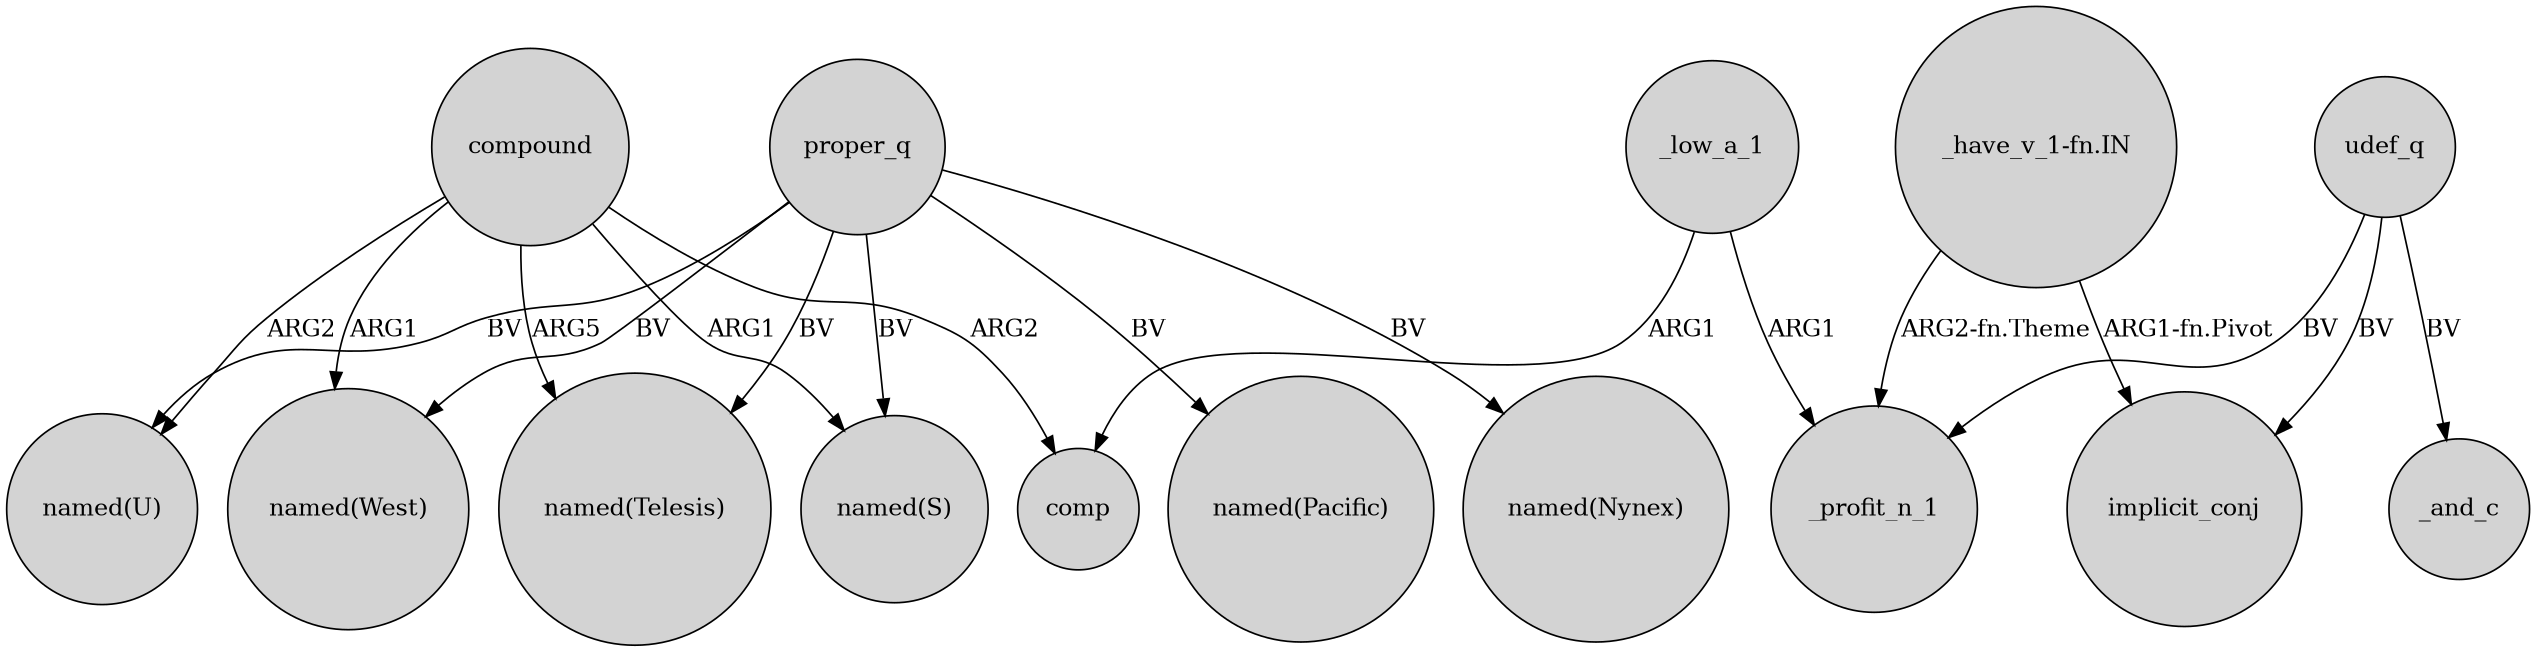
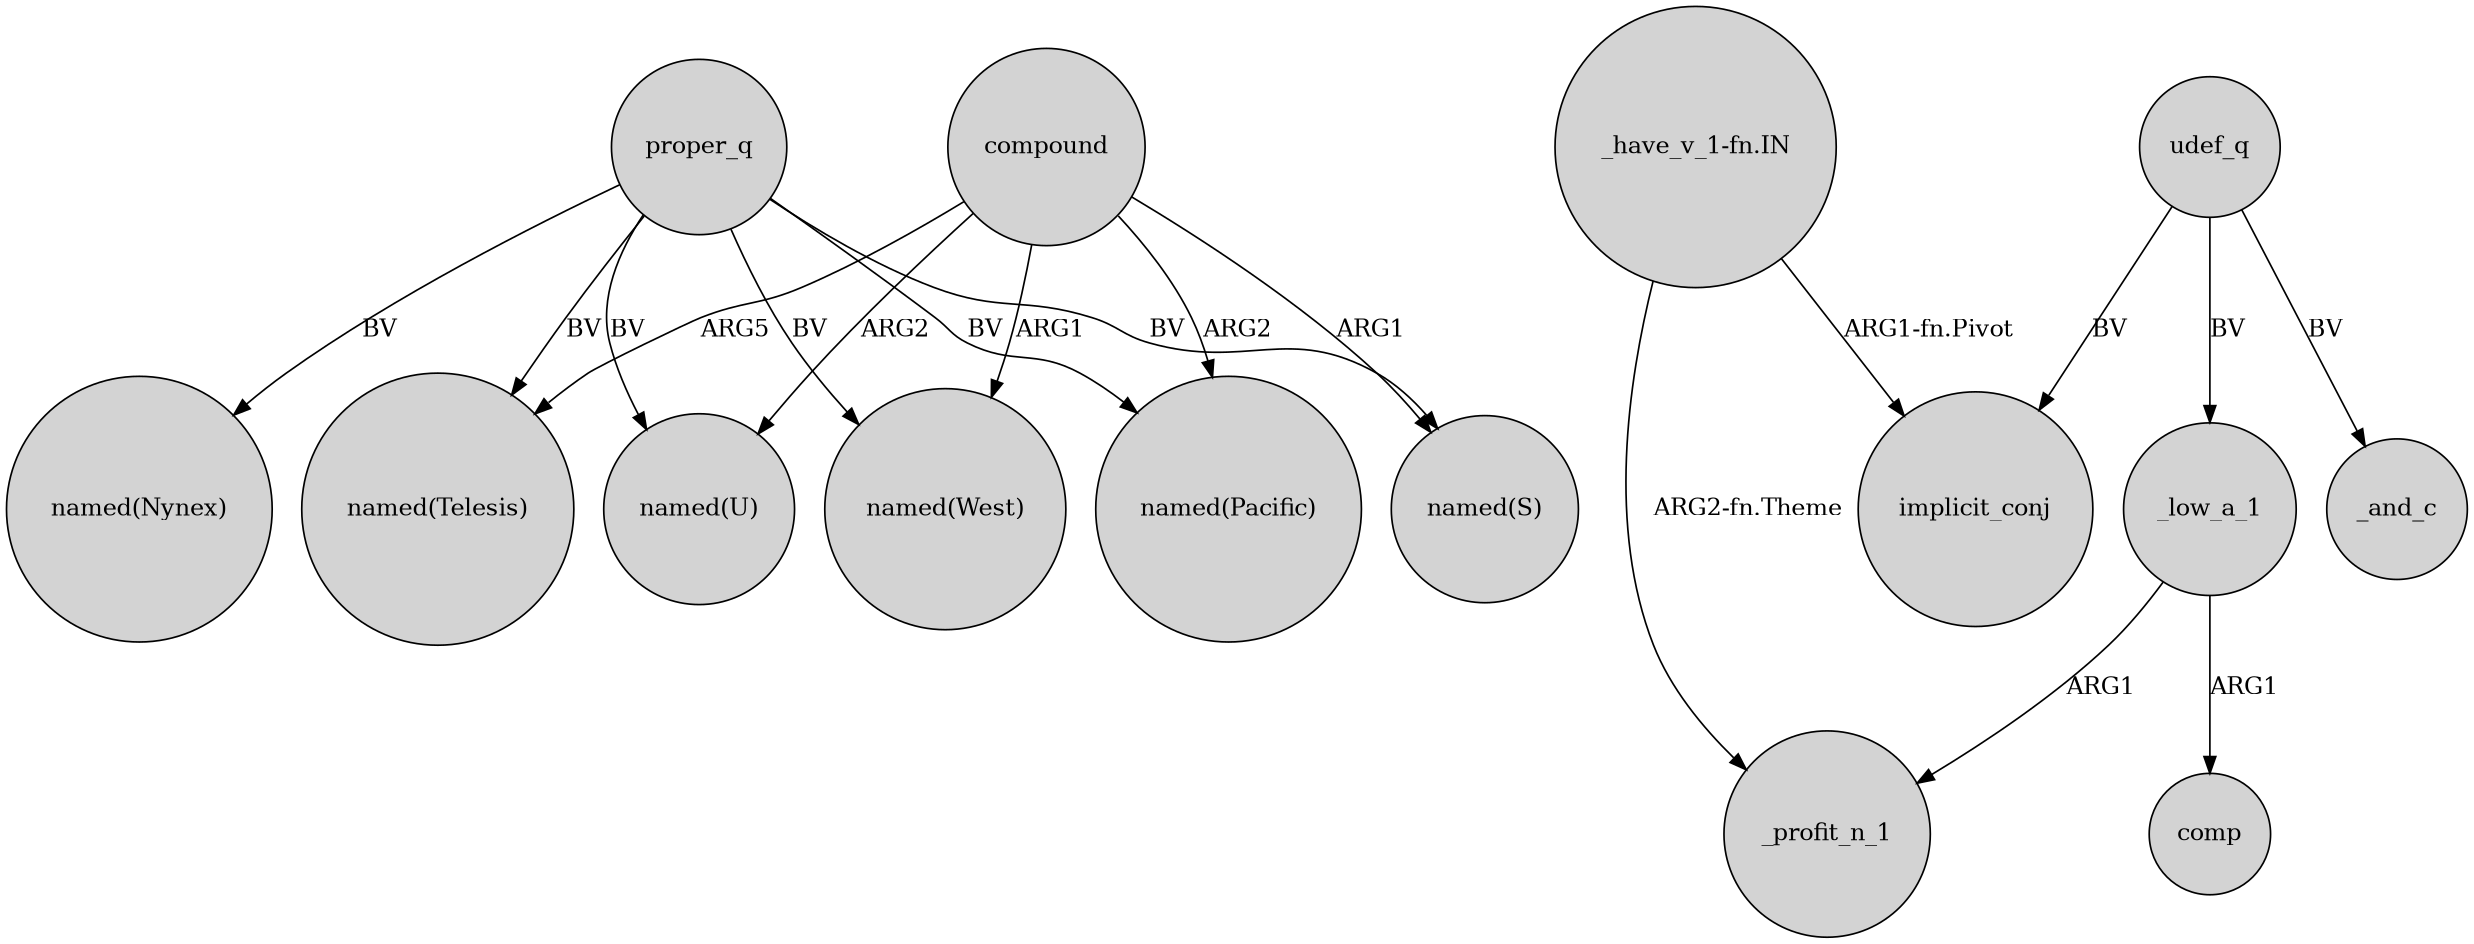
(844, 302) -> (1172, 283)
(2192, 367) -> (2210, 311)
